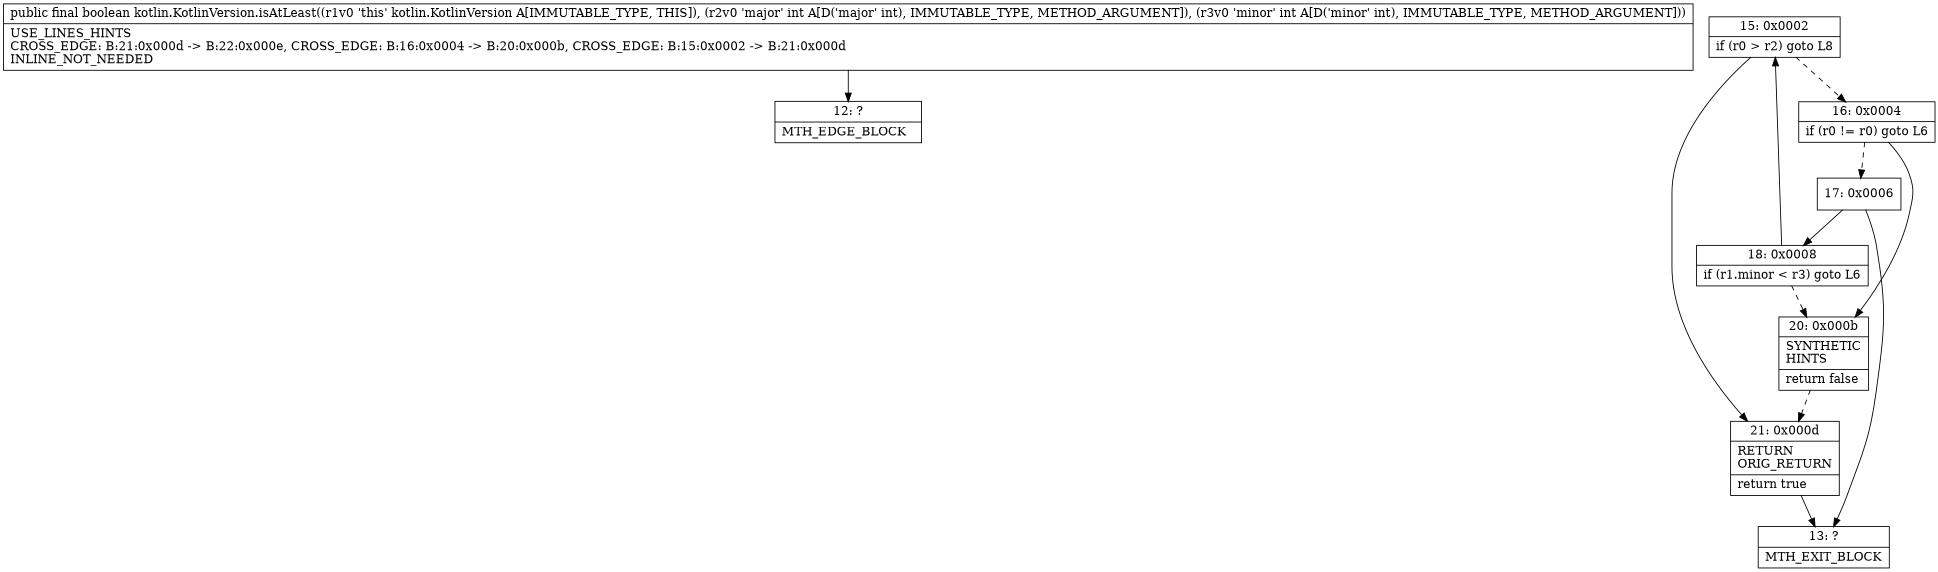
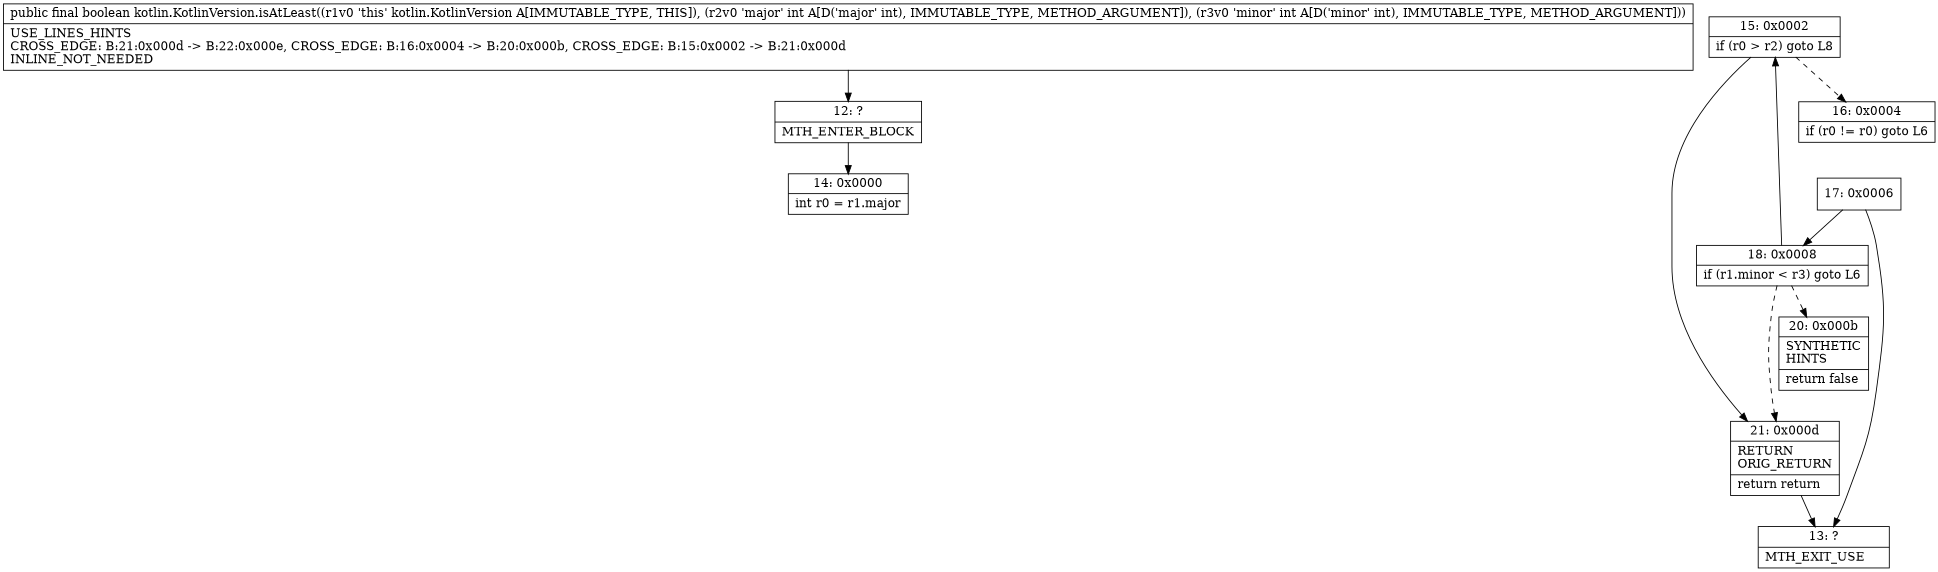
(844, 132) -> (848, 132)
(1863, 156) -> none
none -> (848, 194)
(1905, 228) -> none
(1806, 402) -> (1769, 349)
(1772, 485) -> (1779, 485)
(1824, 557) -> (1815, 557)
